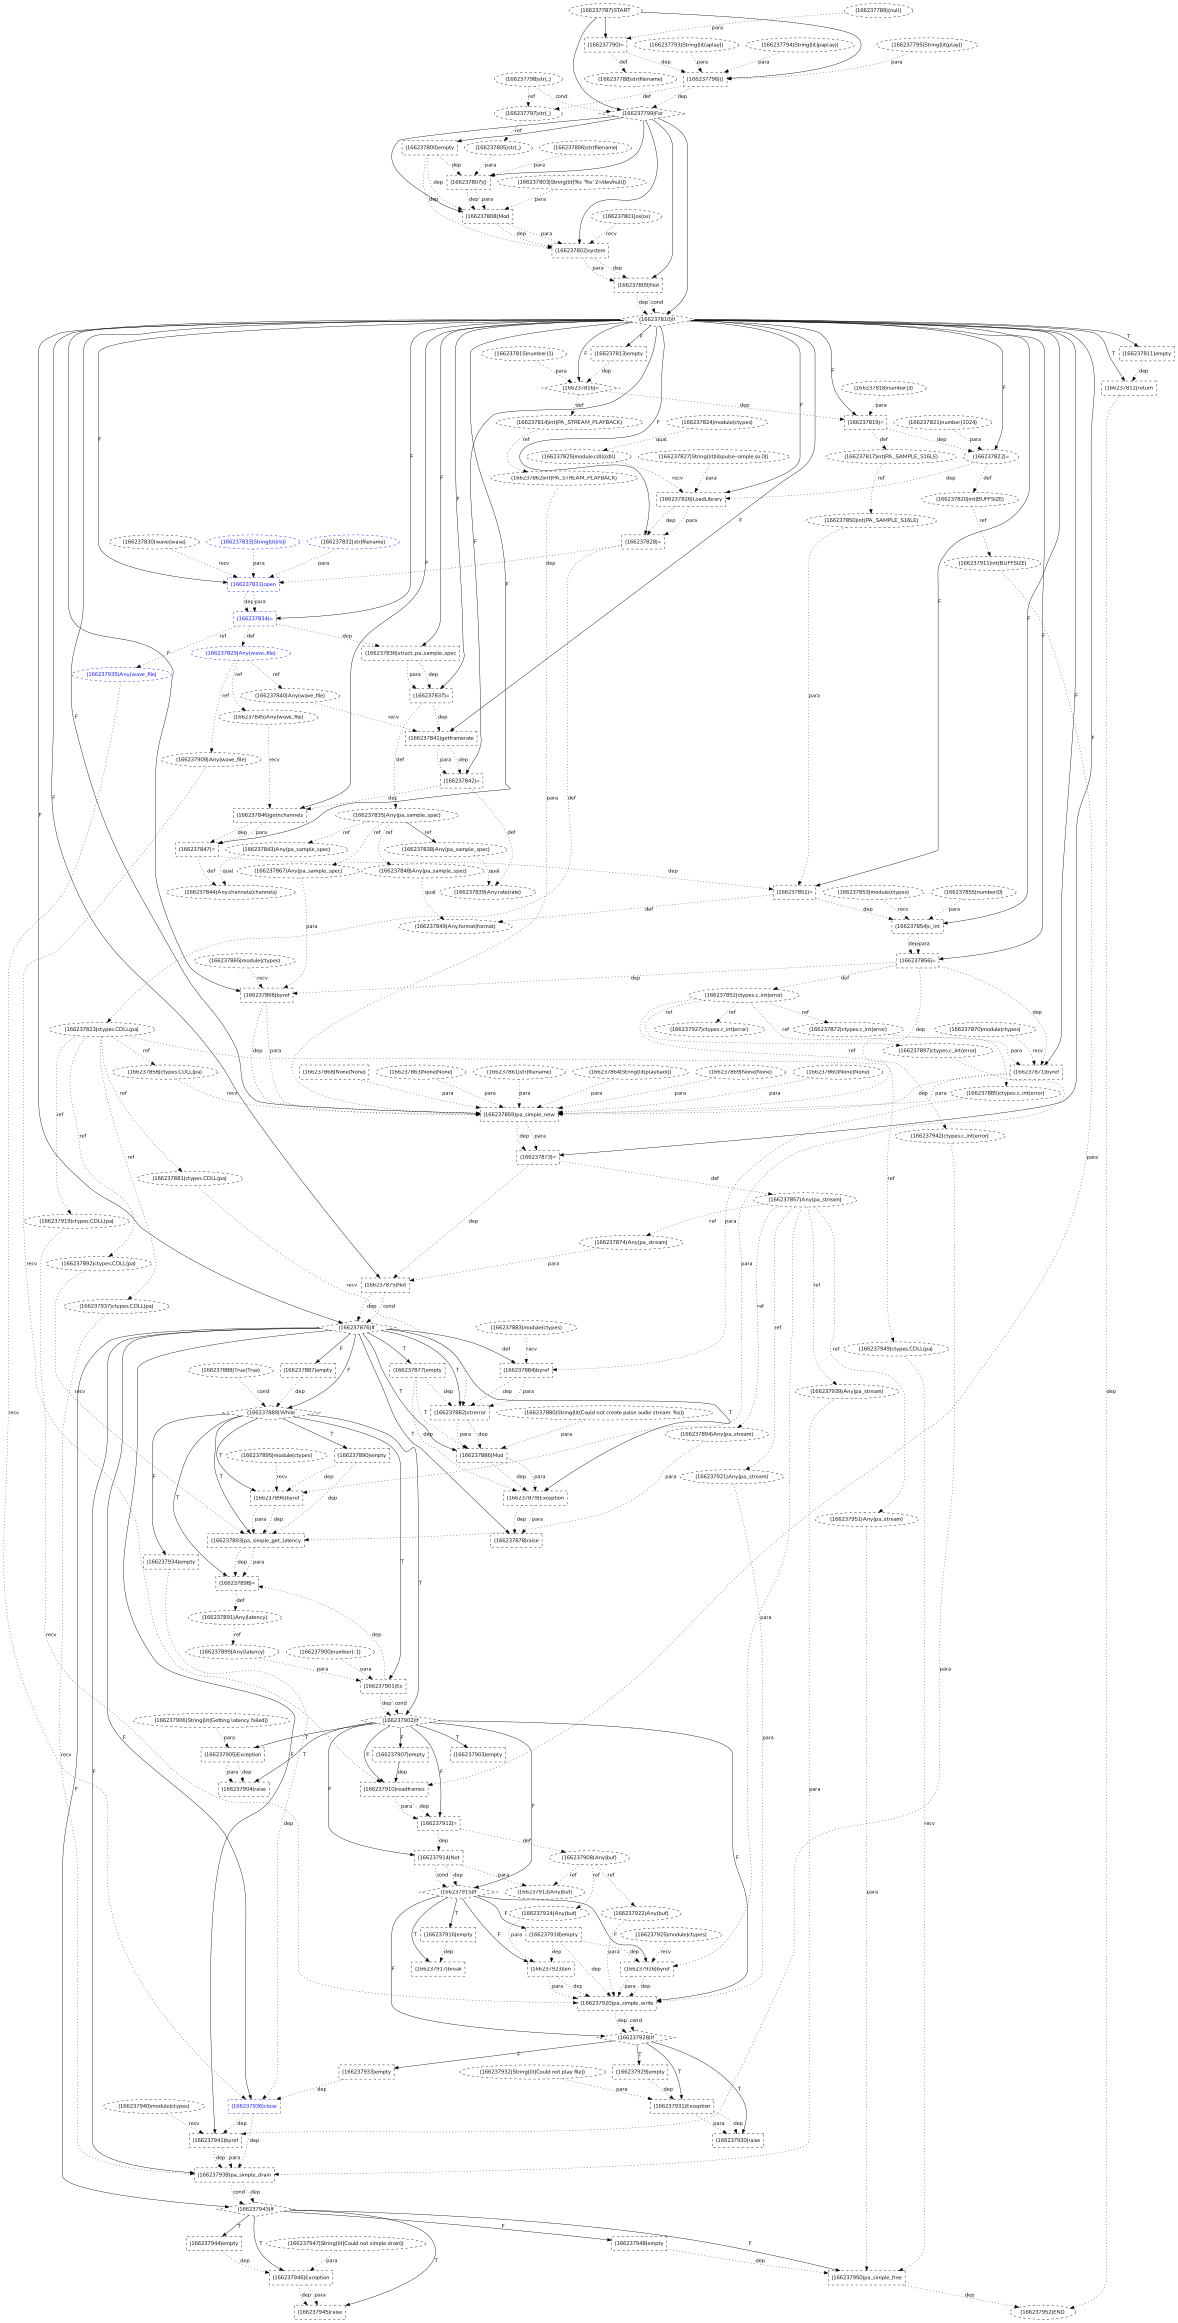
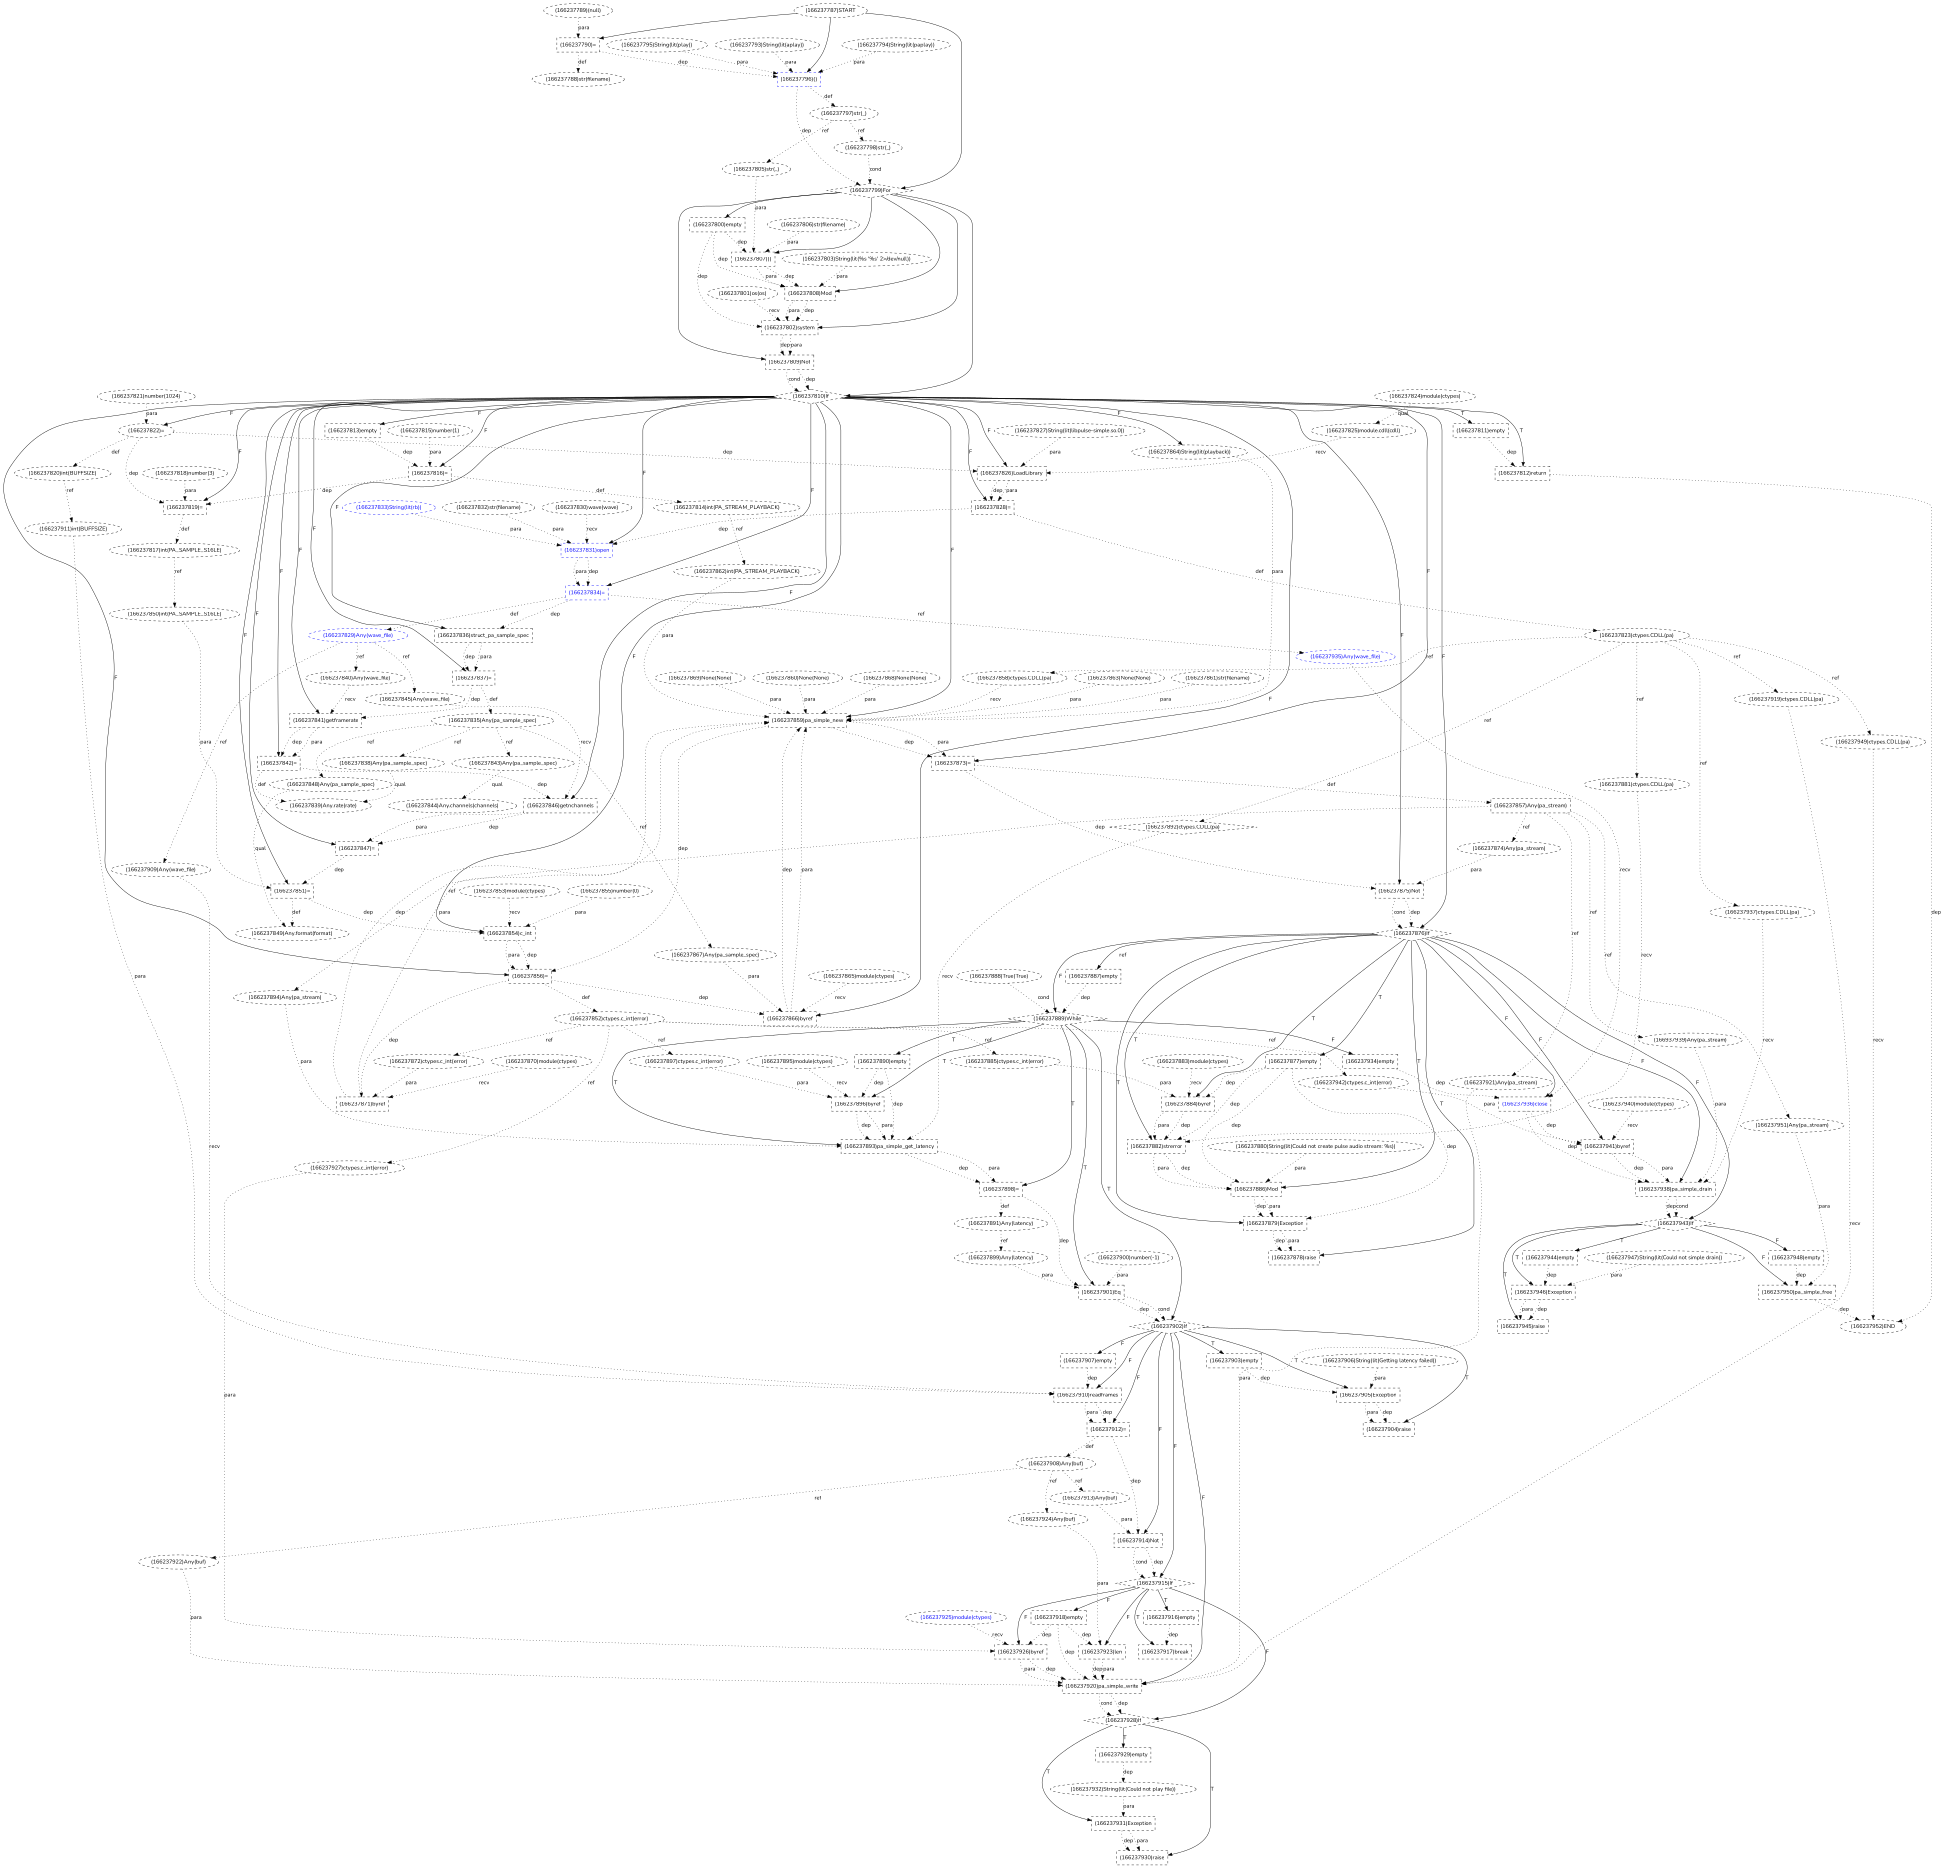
(705, 79) -> (799, 79)
(528, 94) -> (855, 129)
(581, 388) -> (430, 473)
(928, 440) -> (127, 476)
(1075, 512) -> (1033, 406)
(353, 542) -> (489, 508)
(420, 831) -> (440, 741)
(203, 871) -> none
(334, 1072) -> (895, 678)
none -> (1231, 1074)
(811, 1099) -> (678, 851)
(805, 1200) -> (1531, 806)
(99, 1264) -> (1183, 827)
(341, 1349) -> (1123, 955)
(506, 1349) -> (1314, 1019)
none -> (1285, 1387)
(847, 1392) -> (1691, 1040)
(426, 1413) -> (1236, 1125)
(764, 1603) -> (354, 1633)
(341, 1614) -> (1059, 1234)
(398, 1770) -> (1088, 1376)
(924, 1815) -> (1873, 1032)
(491, 1875) -> (1112, 1518)
(671, 1935) -> (956, 1618)
(367, 2072) -> none
(660, 2088) -> (1123, 1770)
(254, 2106) -> (1525, 1104)
